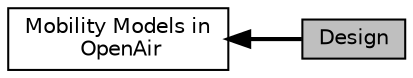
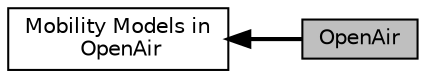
(354, 39) -> (360, 39)
